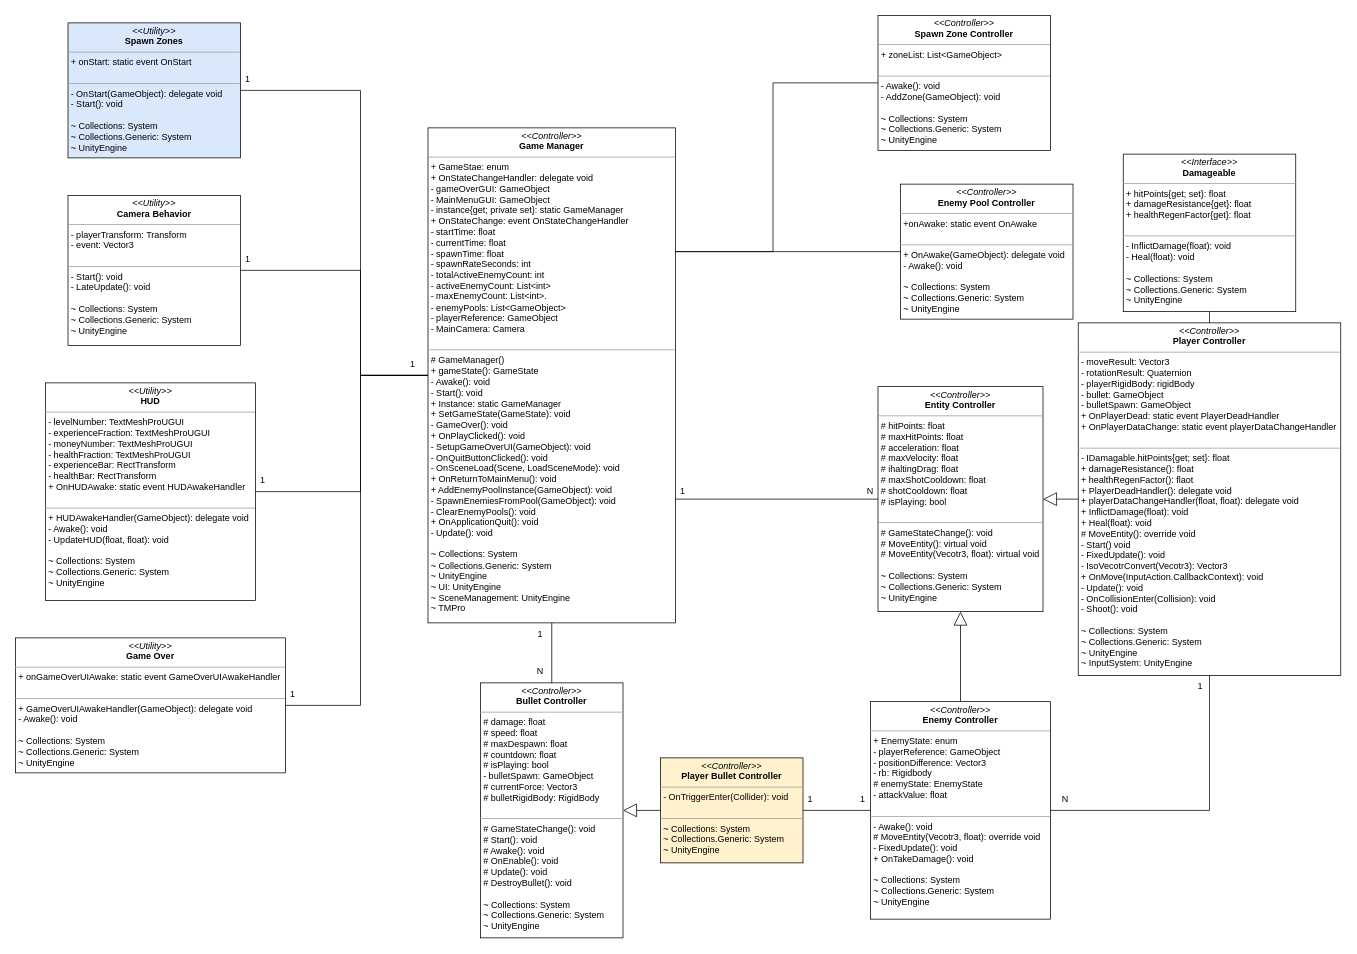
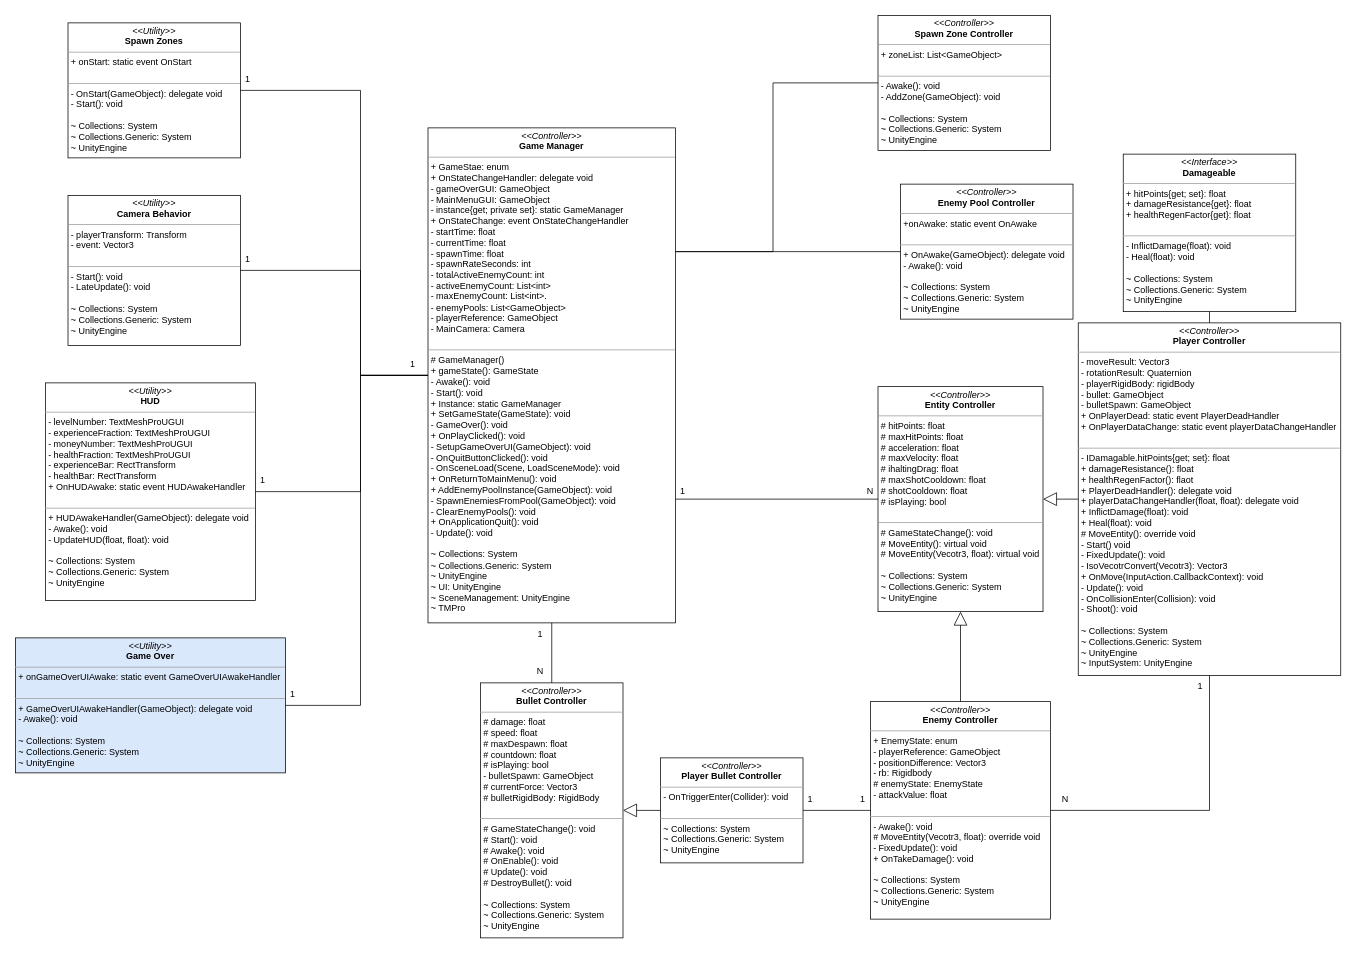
(154, 90) -> (154, 90)
(150, 705) -> (150, 705)
(732, 810) -> (732, 810)
